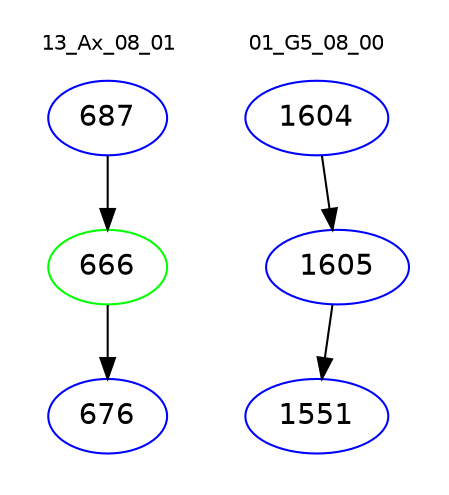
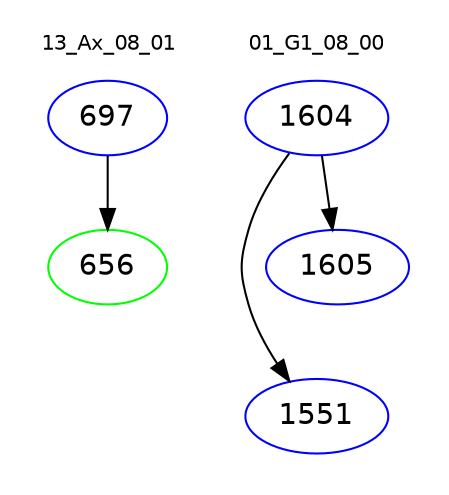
(317, 45) -> (317, 45)
(108, 118) -> (108, 118)
(108, 267) -> (108, 267)
(329, 332) -> (242, 257)
(108, 416) -> none
